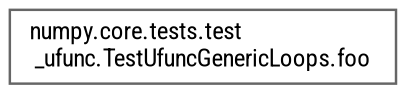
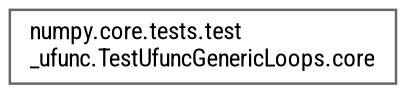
(203, 47) -> (203, 47)
